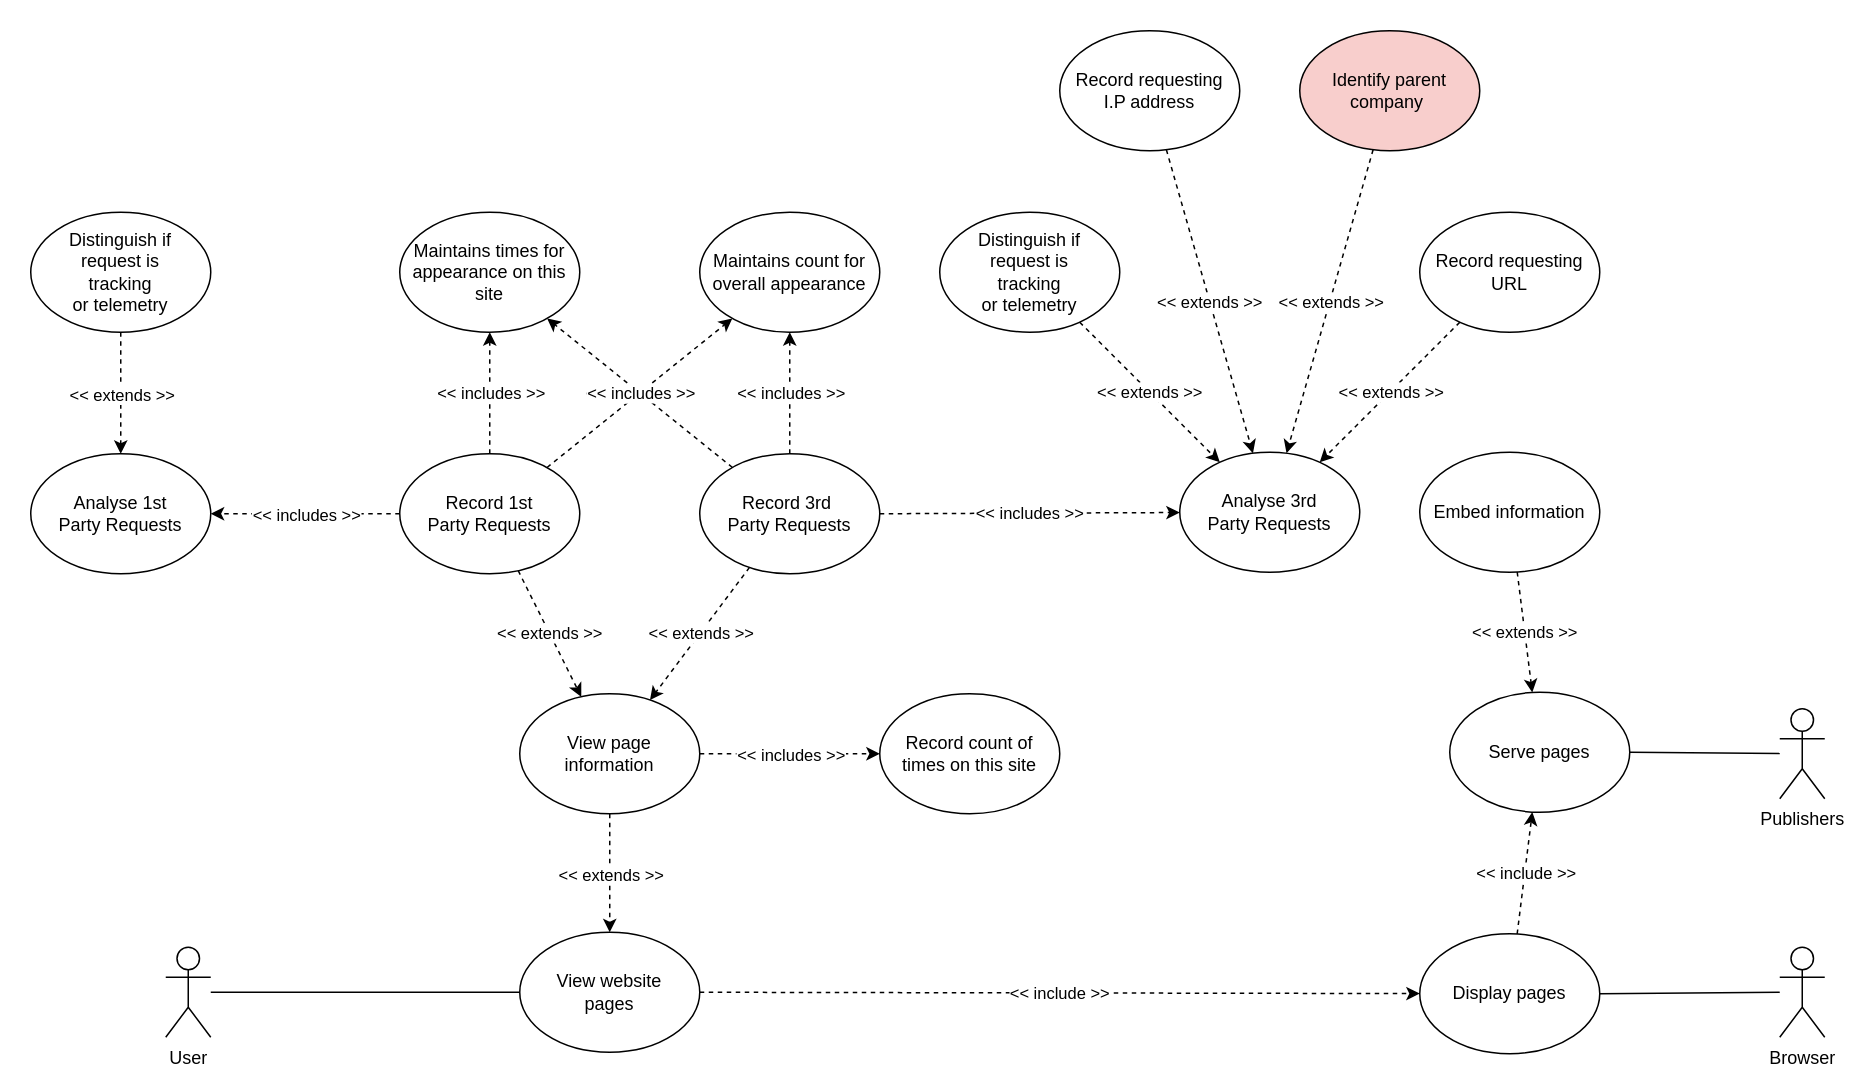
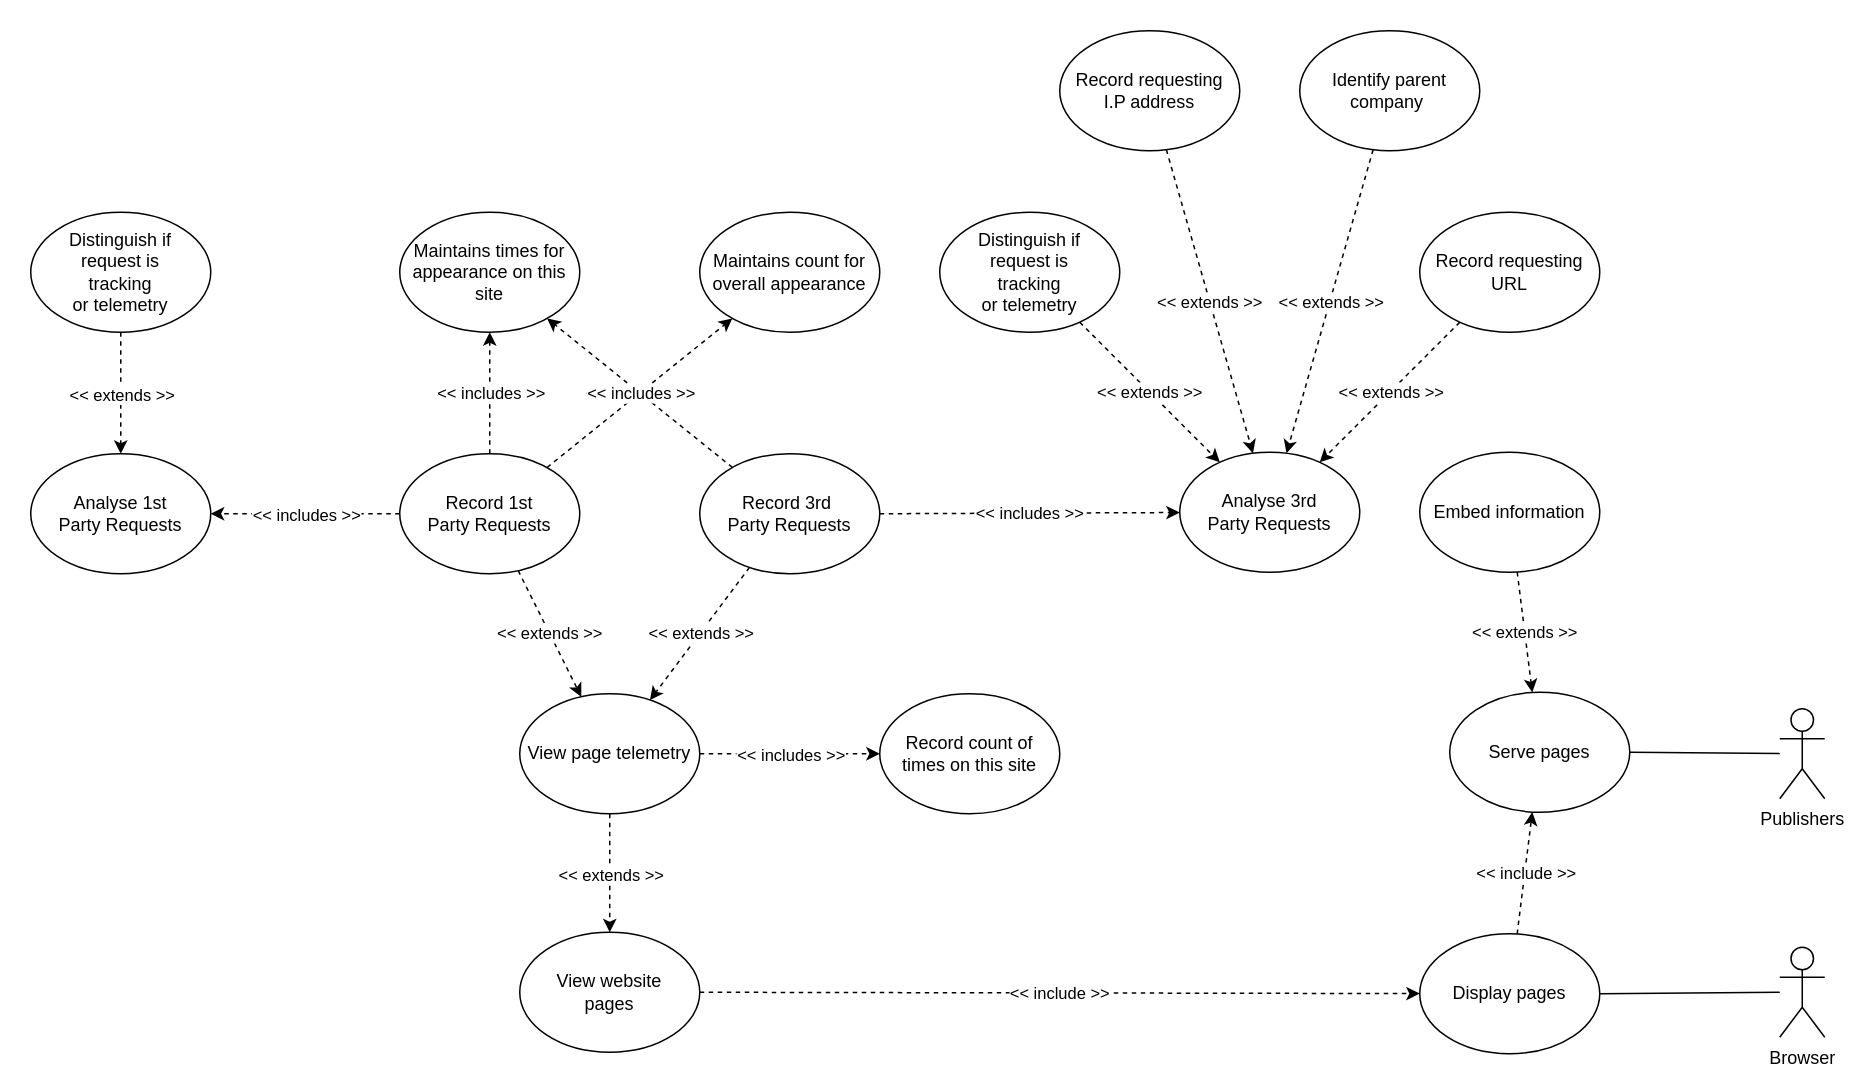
(1390, 91) -> (1390, 91)
(790, 398) -> none
(610, 754) -> (610, 754)
(188, 992) -> none
(365, 992) -> none
